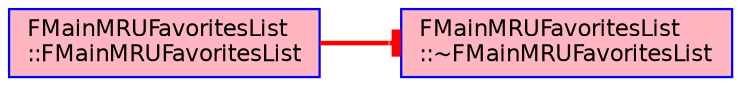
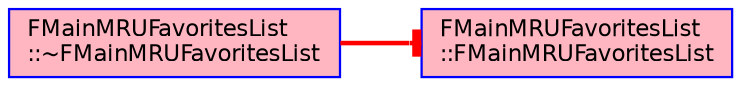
(354, 43) -> (375, 43)
